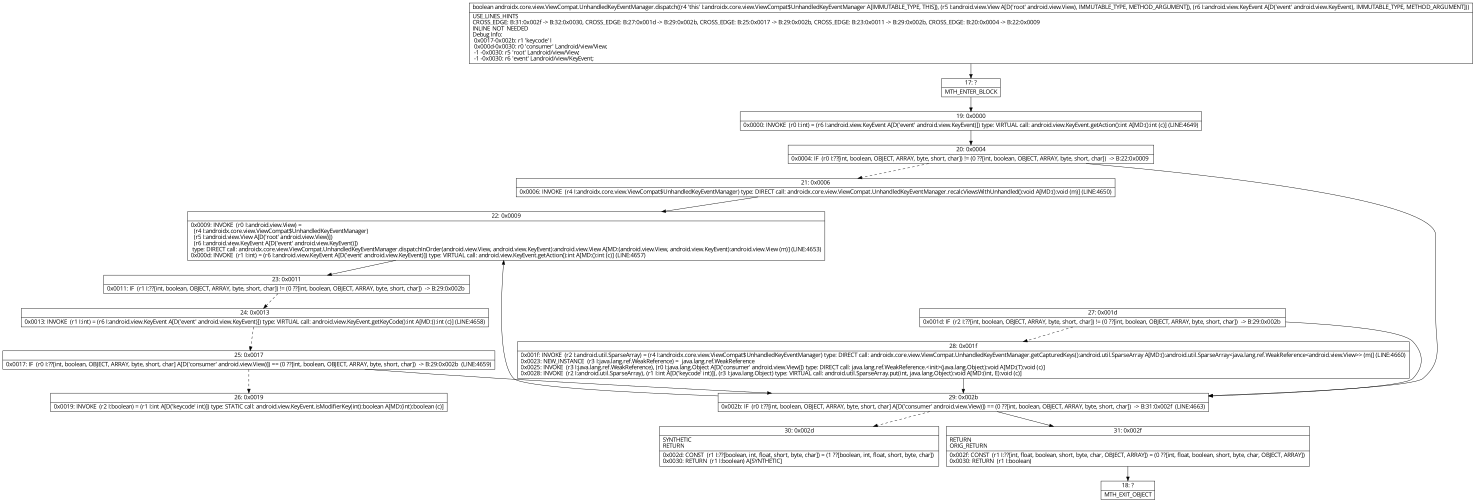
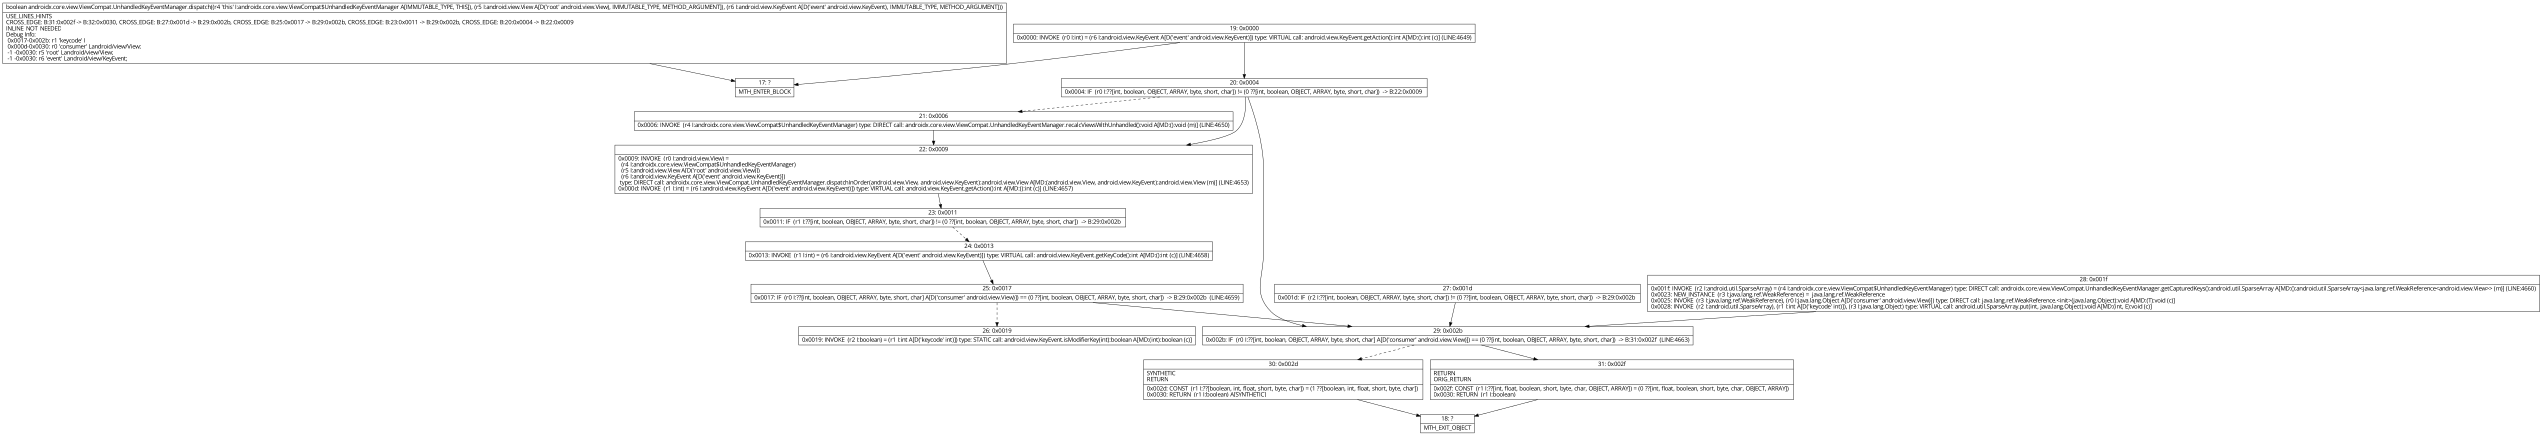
(971, 102) -> (989, 66)
(1050, 334) -> none
(252, 337) -> (987, 270)
(557, 387) -> (1231, 134)
none -> (1387, 407)
